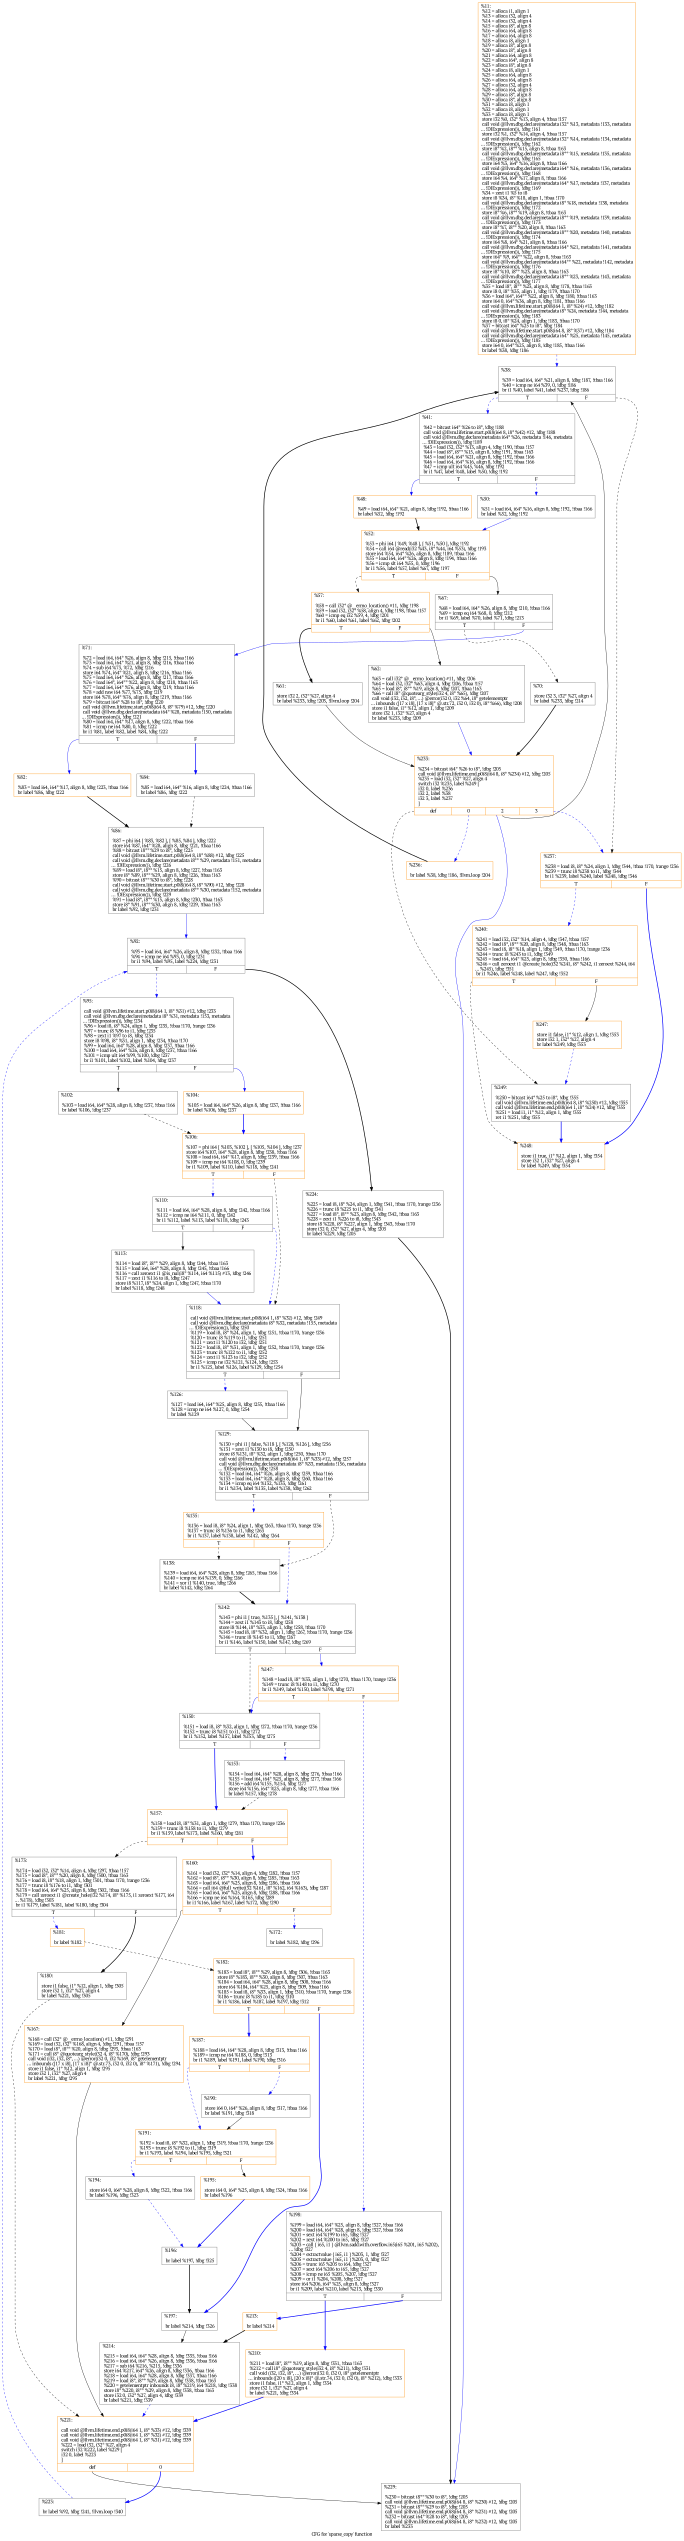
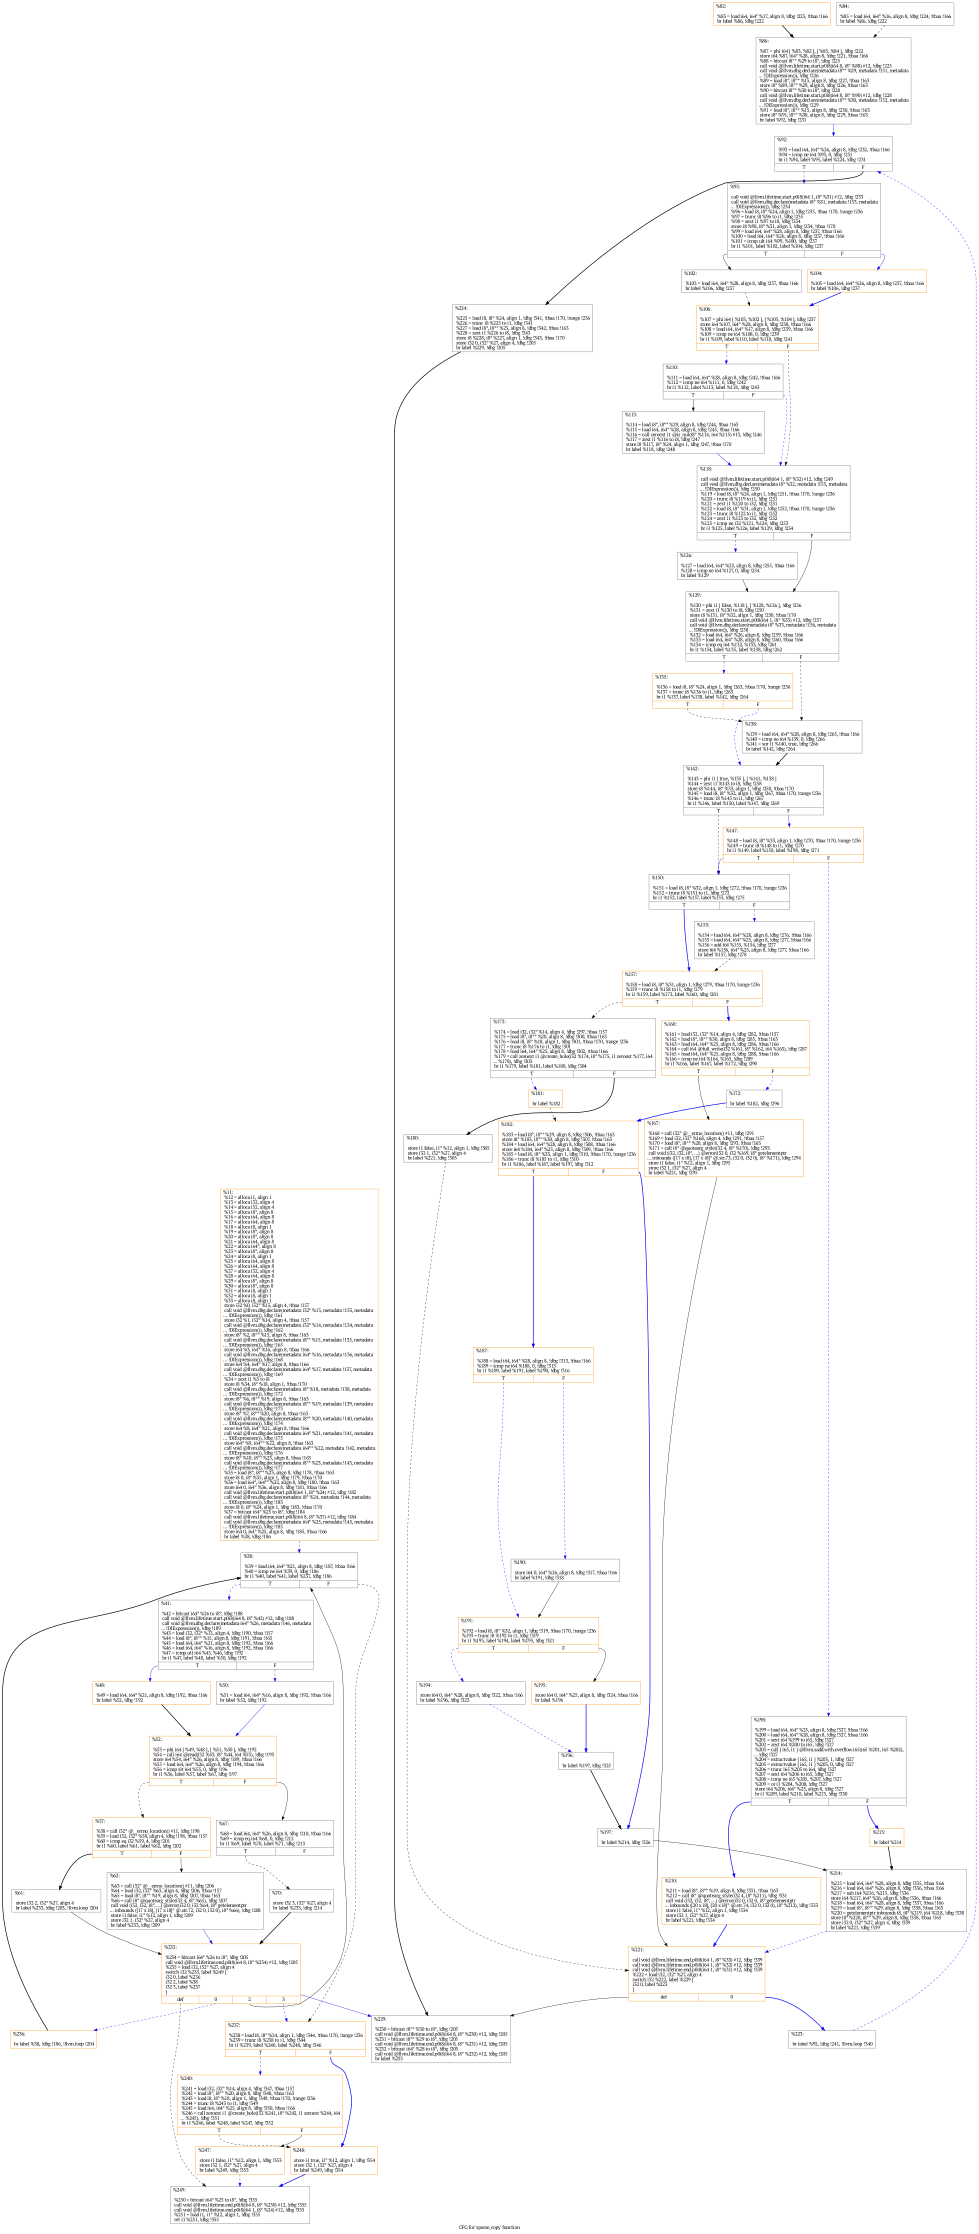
(157, 694) -> none
none -> (683, 1110)
(561, 1130) -> (294, 2180)
